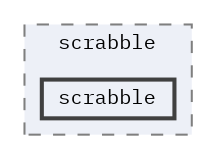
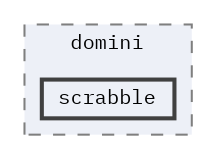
(108, 44) -> (108, 44)
